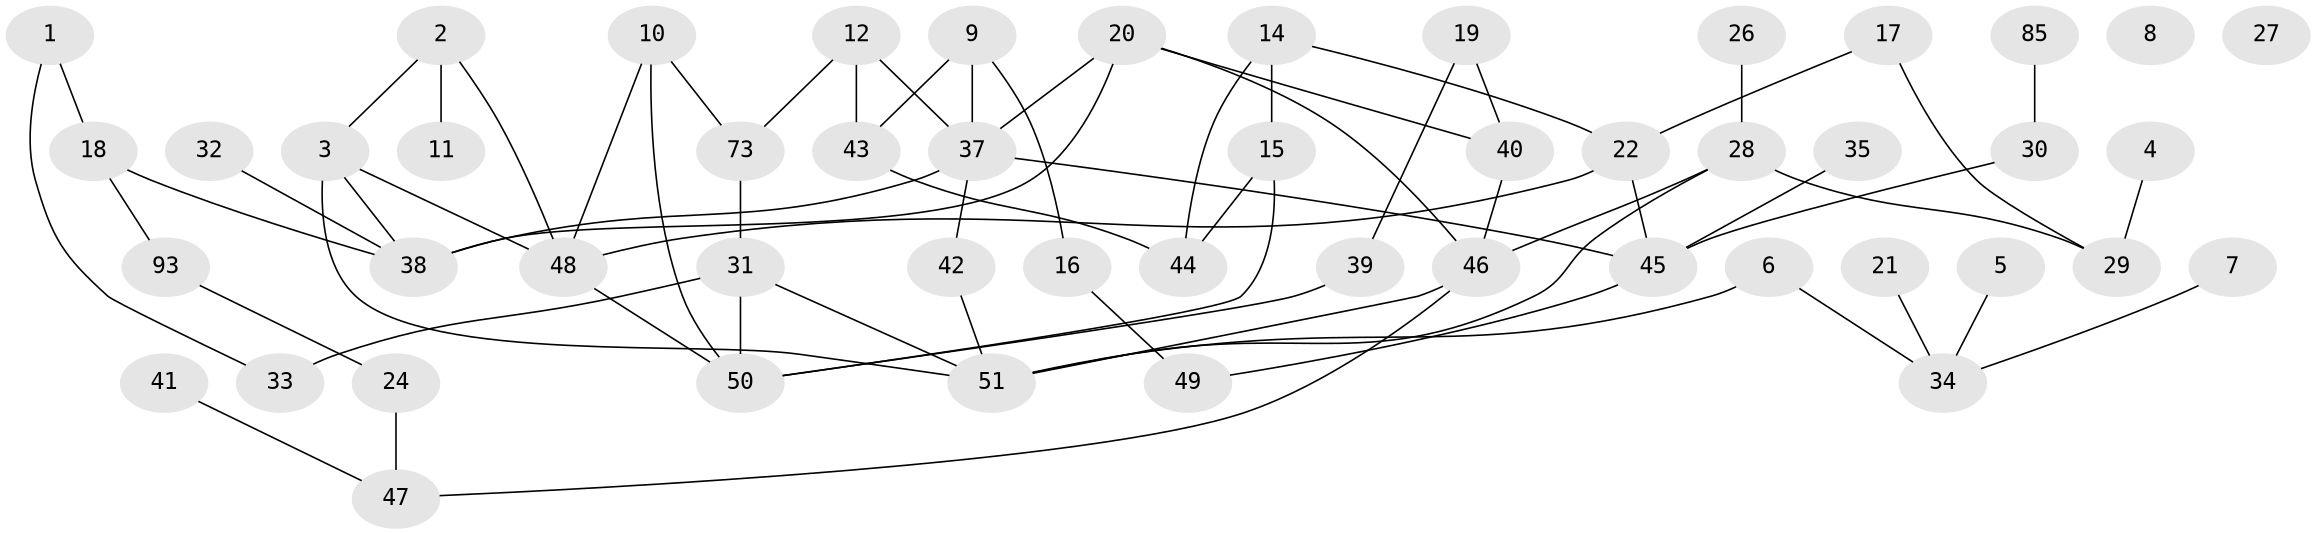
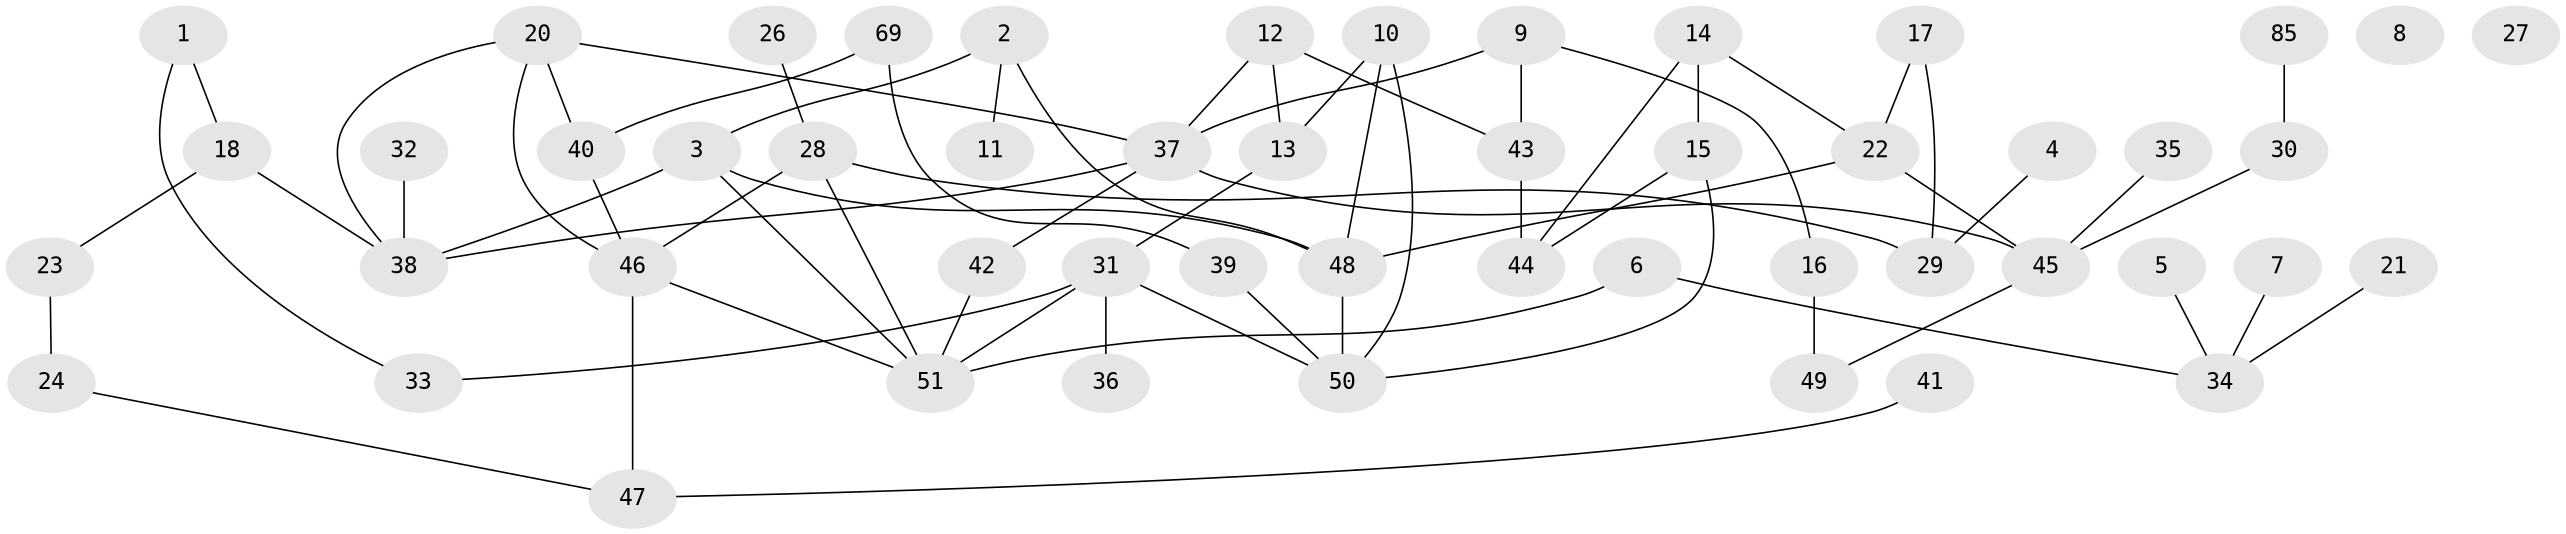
(1466, 35) -> (889, 35)
(740, 151) -> (1283, 151)
(166, 267) -> (50, 267)
none -> (1106, 383)
